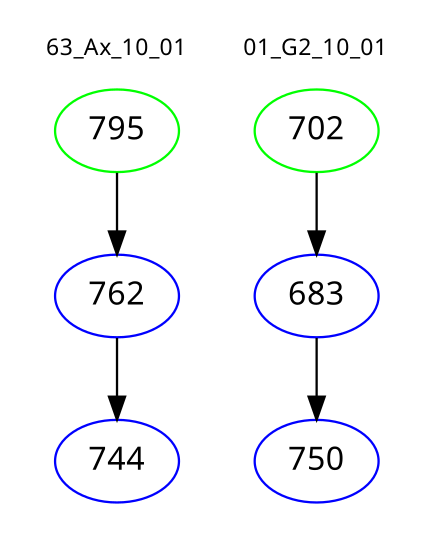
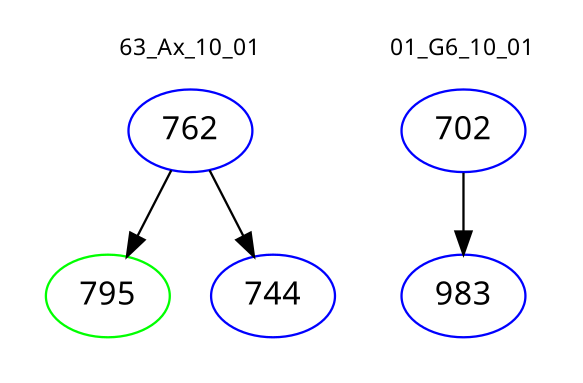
(317, 49) -> (463, 49)
(317, 131) -> (463, 131)
(117, 202) -> (154, 203)
(317, 296) -> (463, 296)
(317, 461) -> none
